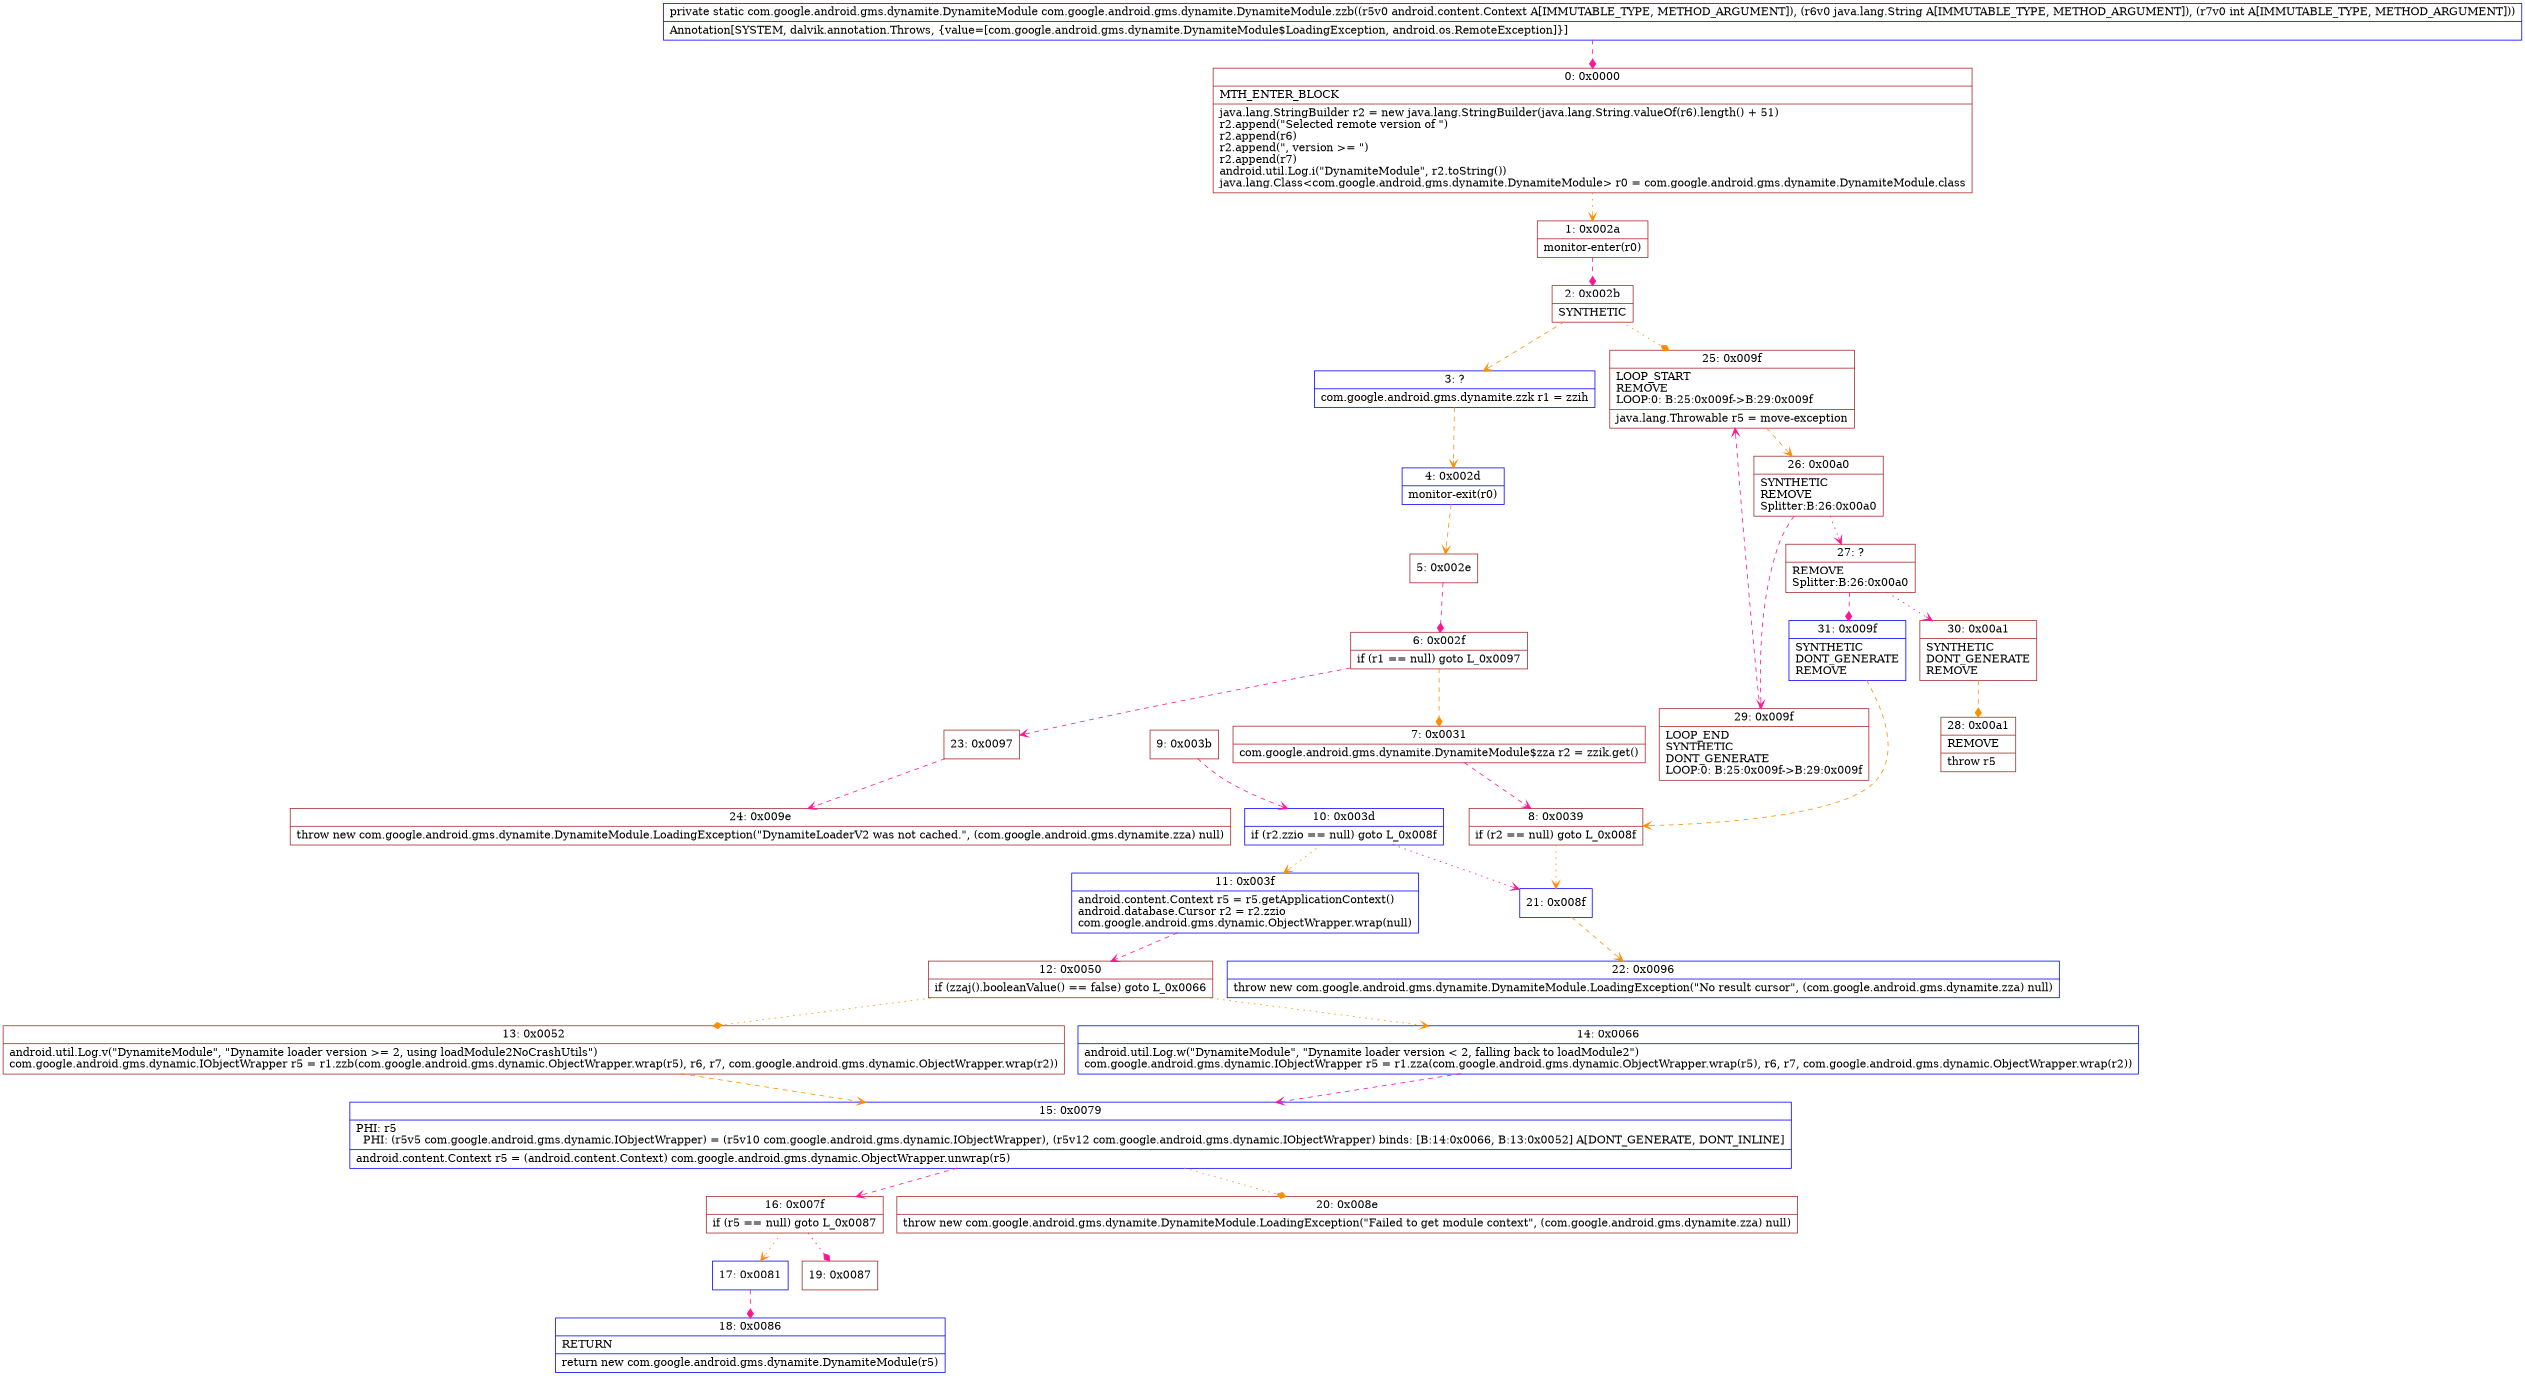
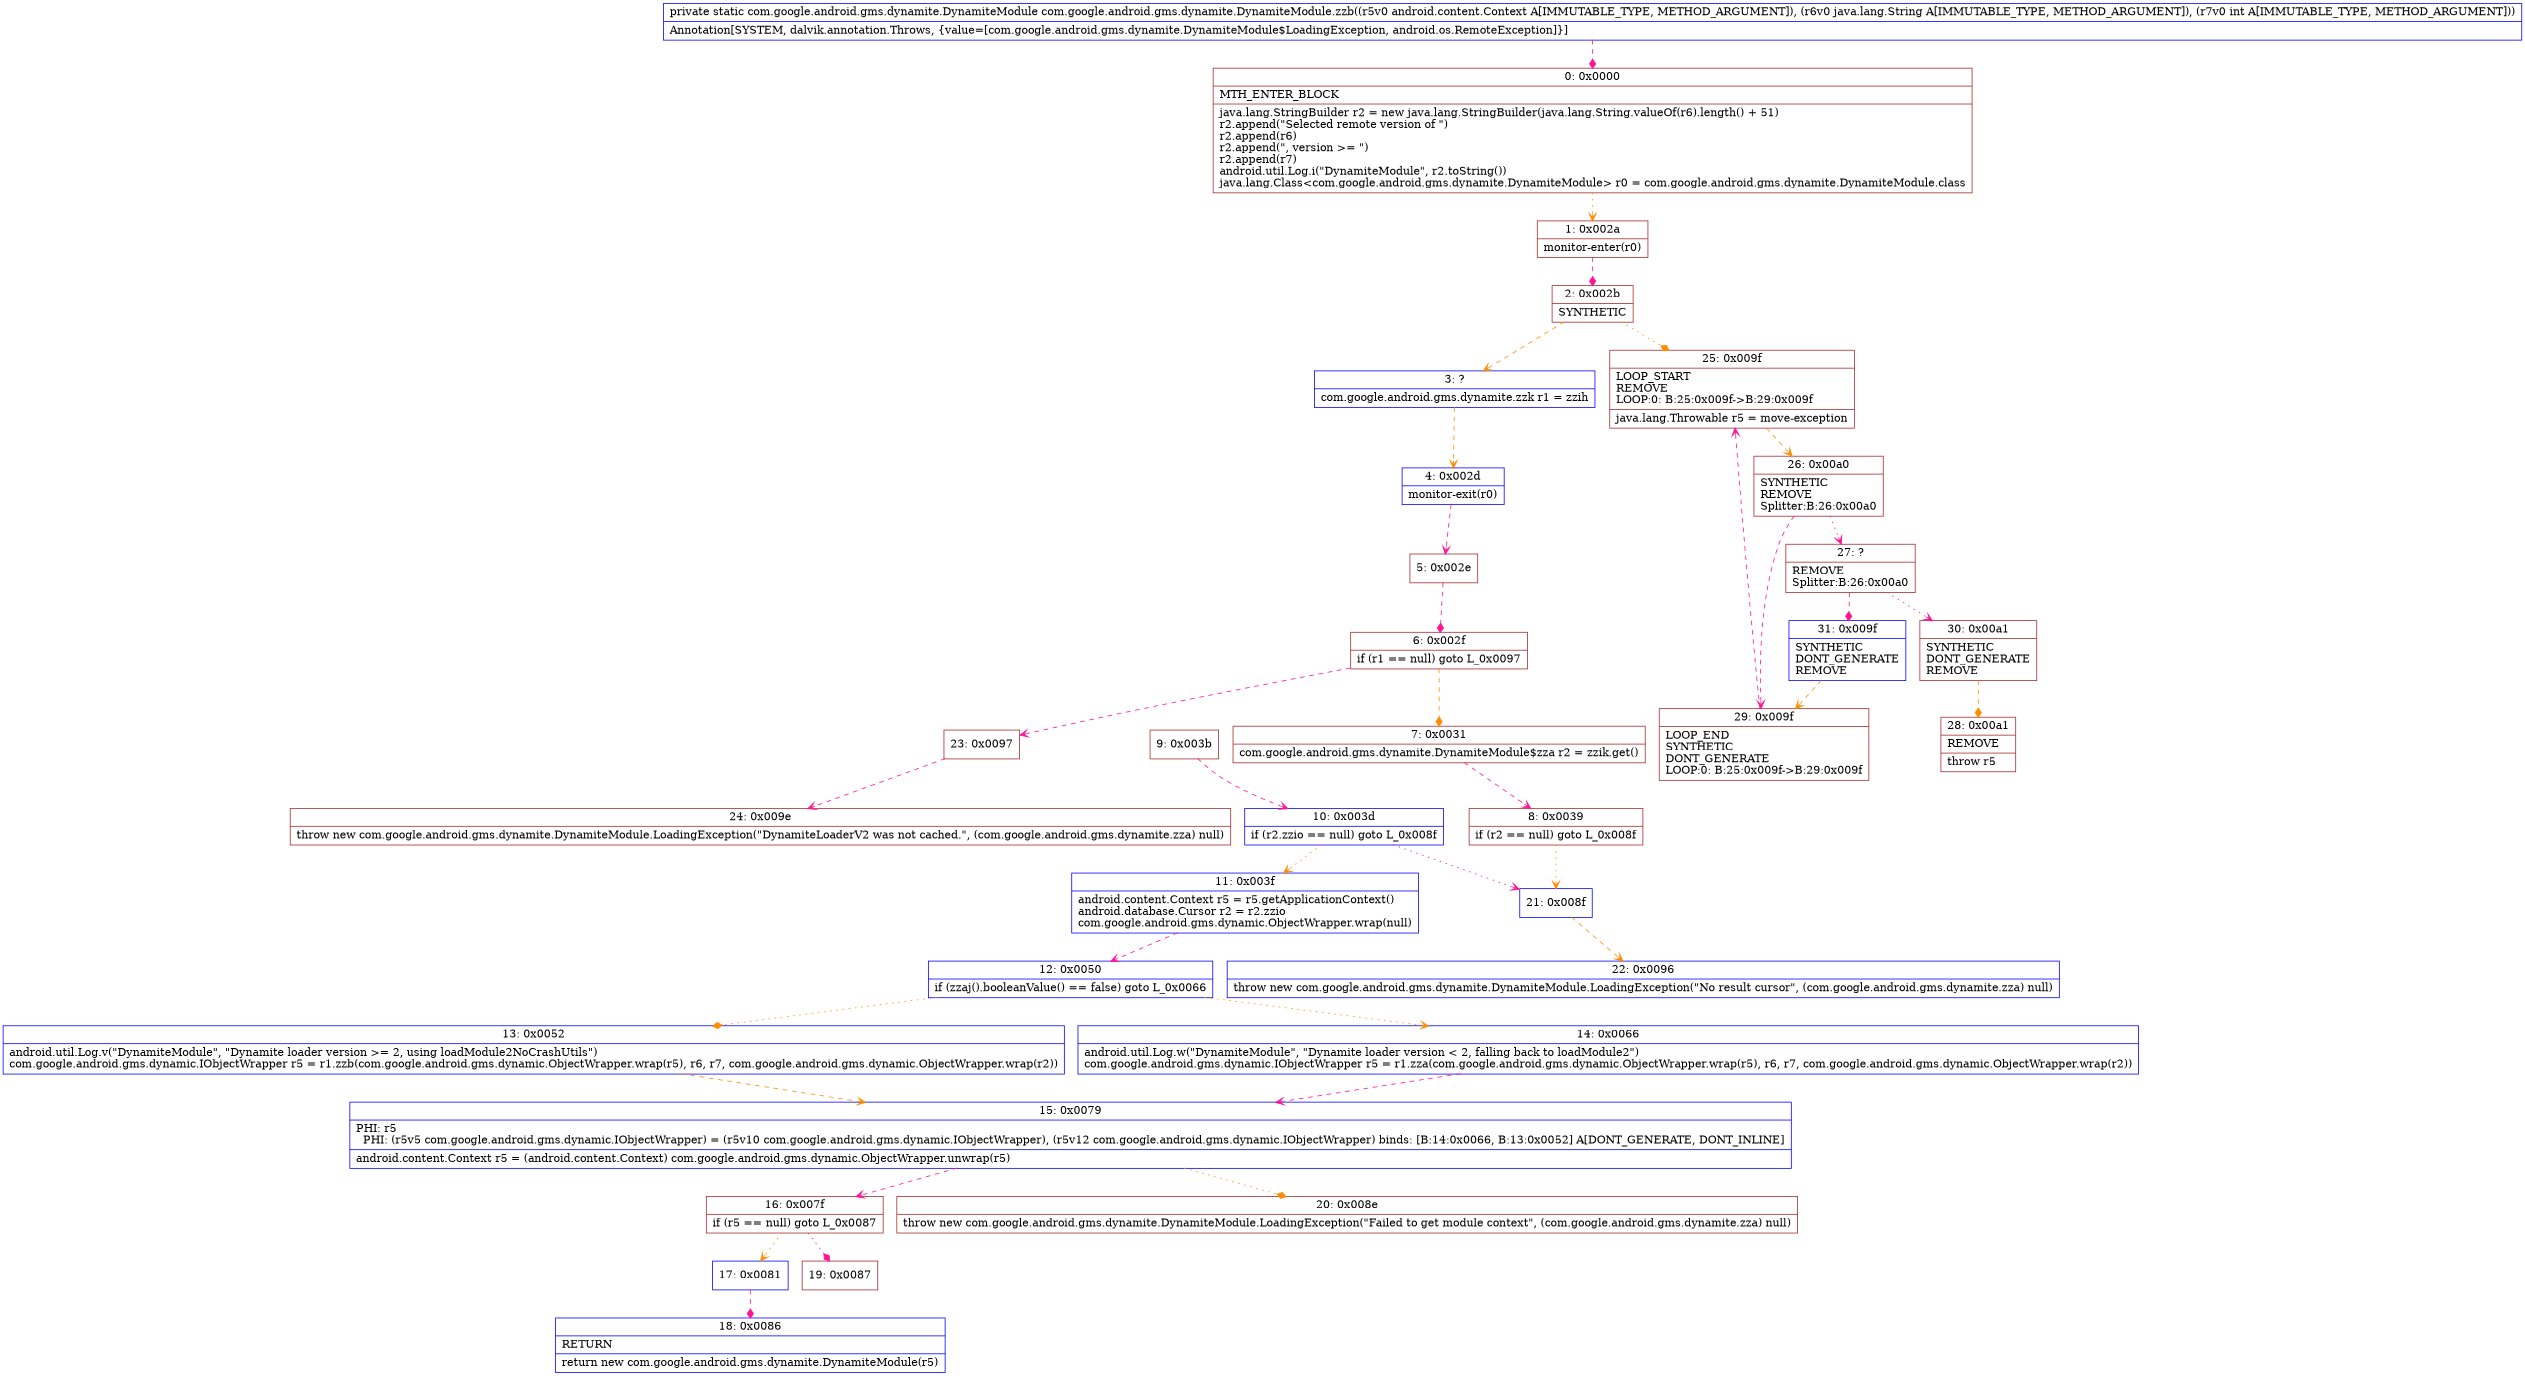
(1449, 525) -> (1449, 525)
(1820, 807) -> (1811, 692)
(1071, 979) -> (1071, 979)
(534, 1050) -> (534, 1050)
